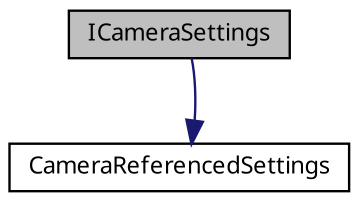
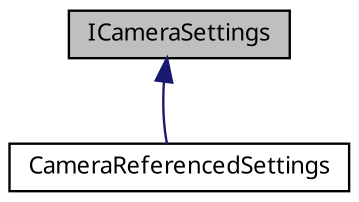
(195, 89) -> (164, 113)
